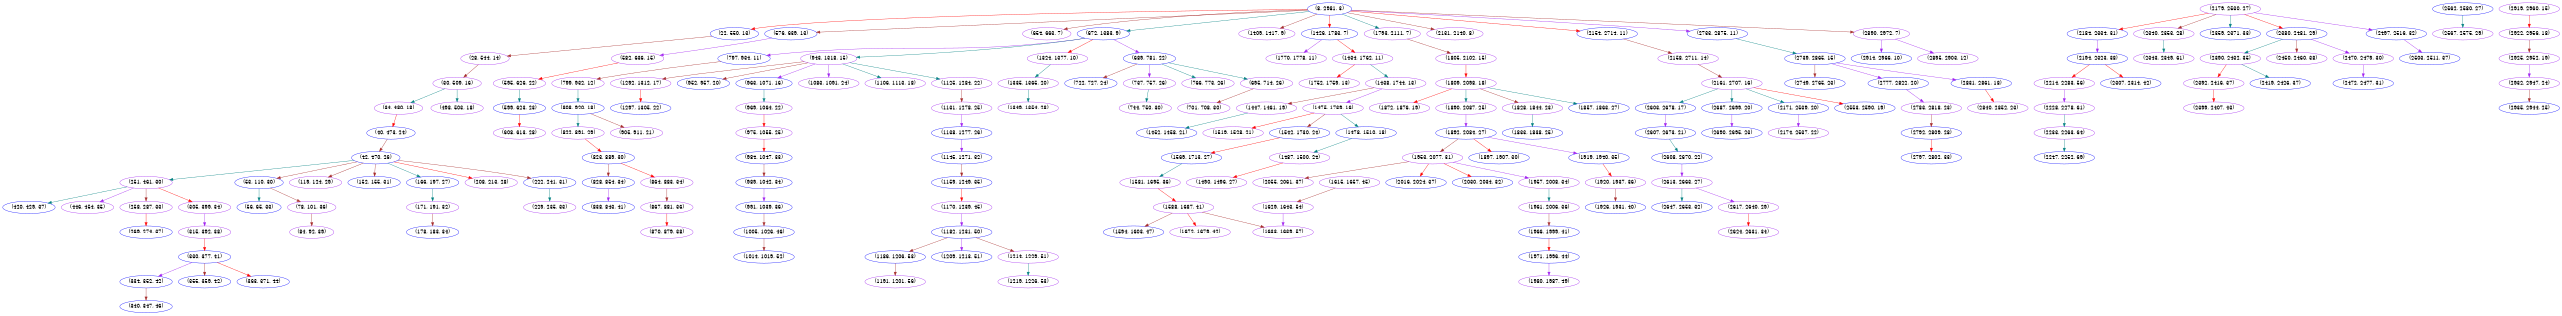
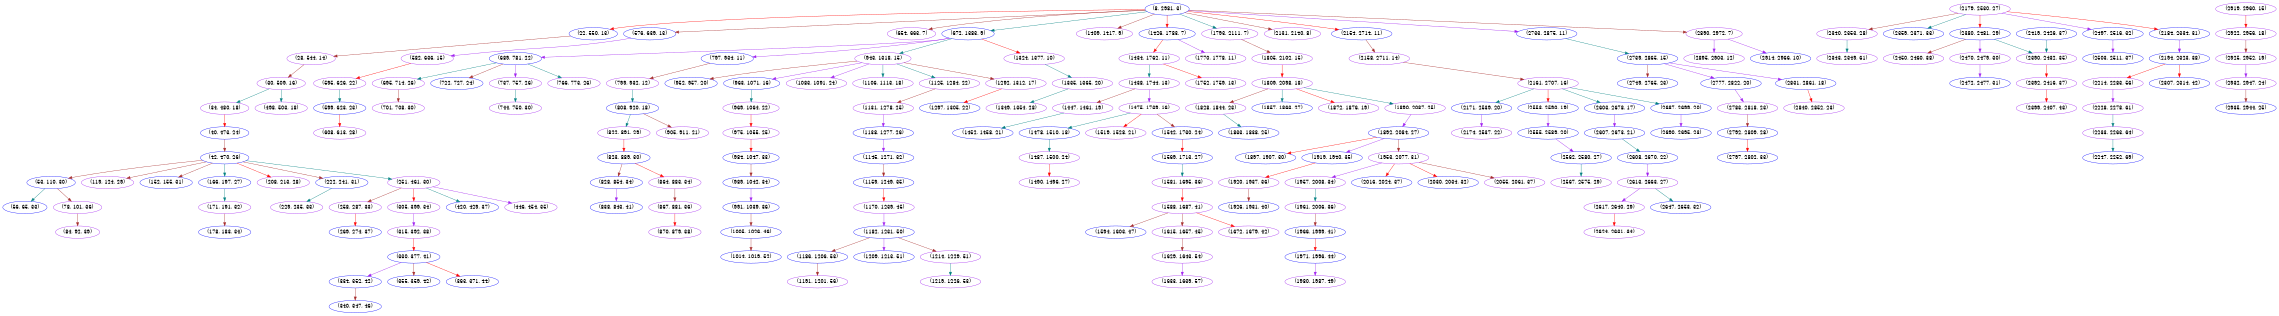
(2254, 70) -> (2046, 44)
none -> (1548, 133)
(1232, 219) -> (1182, 218)
